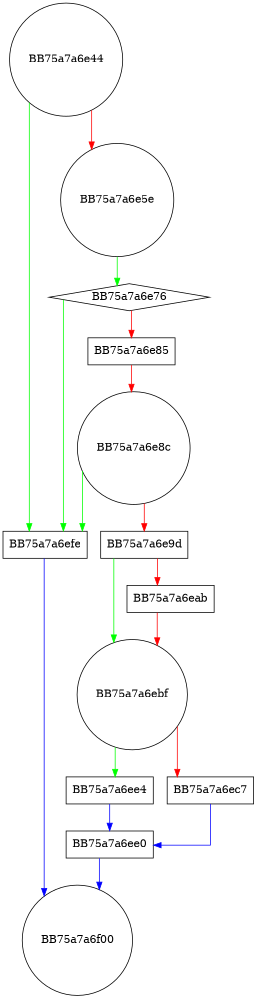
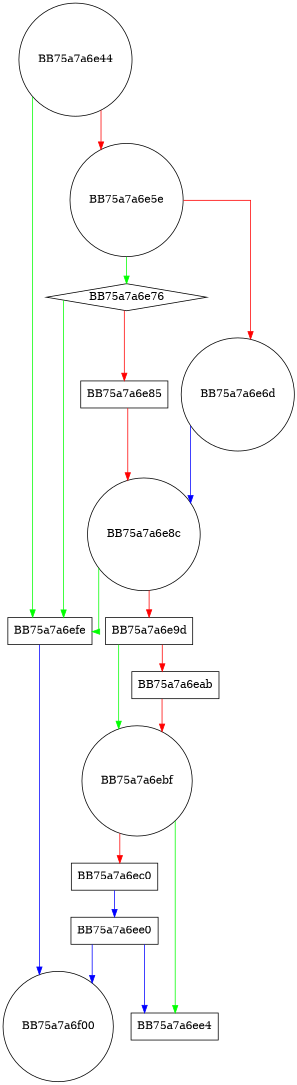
none -> (238, 394)
(210, 790) -> (115, 877)
(110, 814) -> (145, 975)
